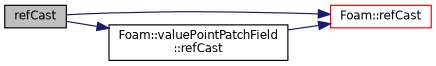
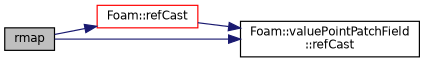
(36, 17) -> (30, 39)
(303, 28) -> (213, 25)
